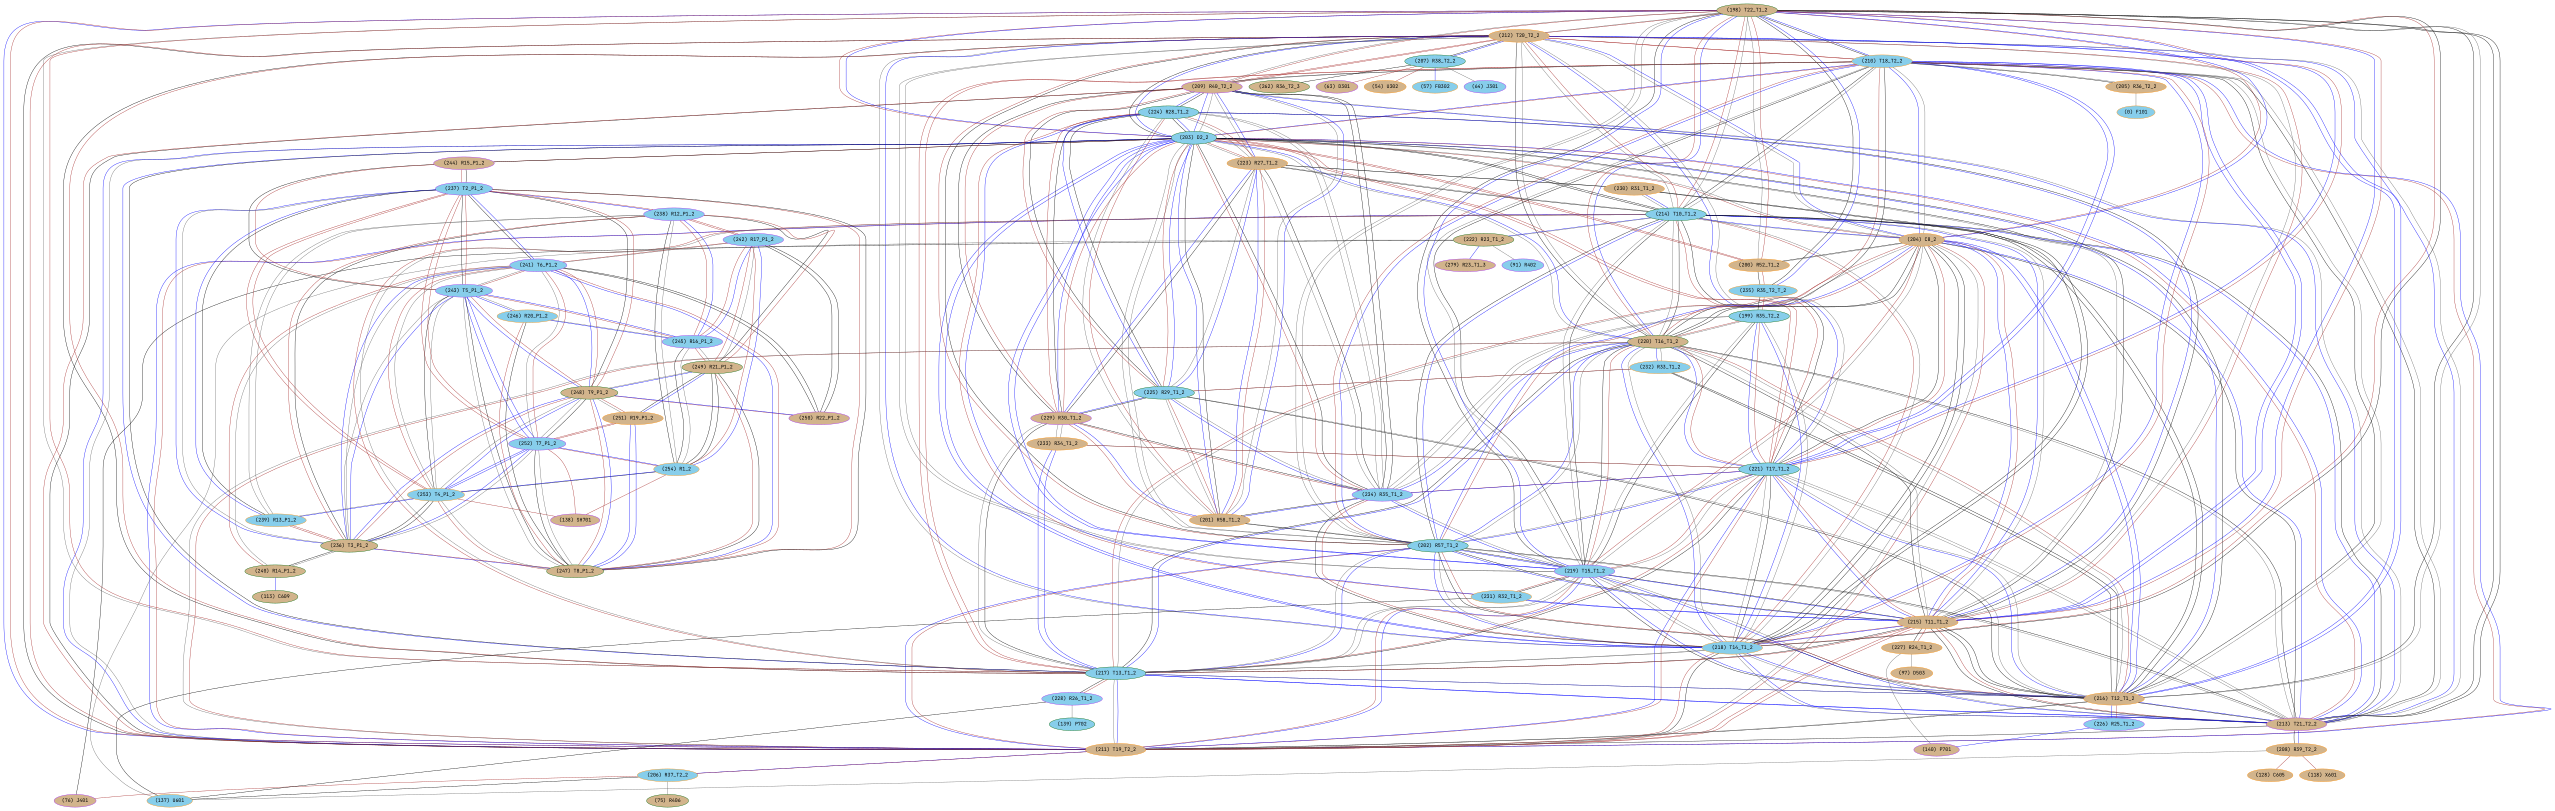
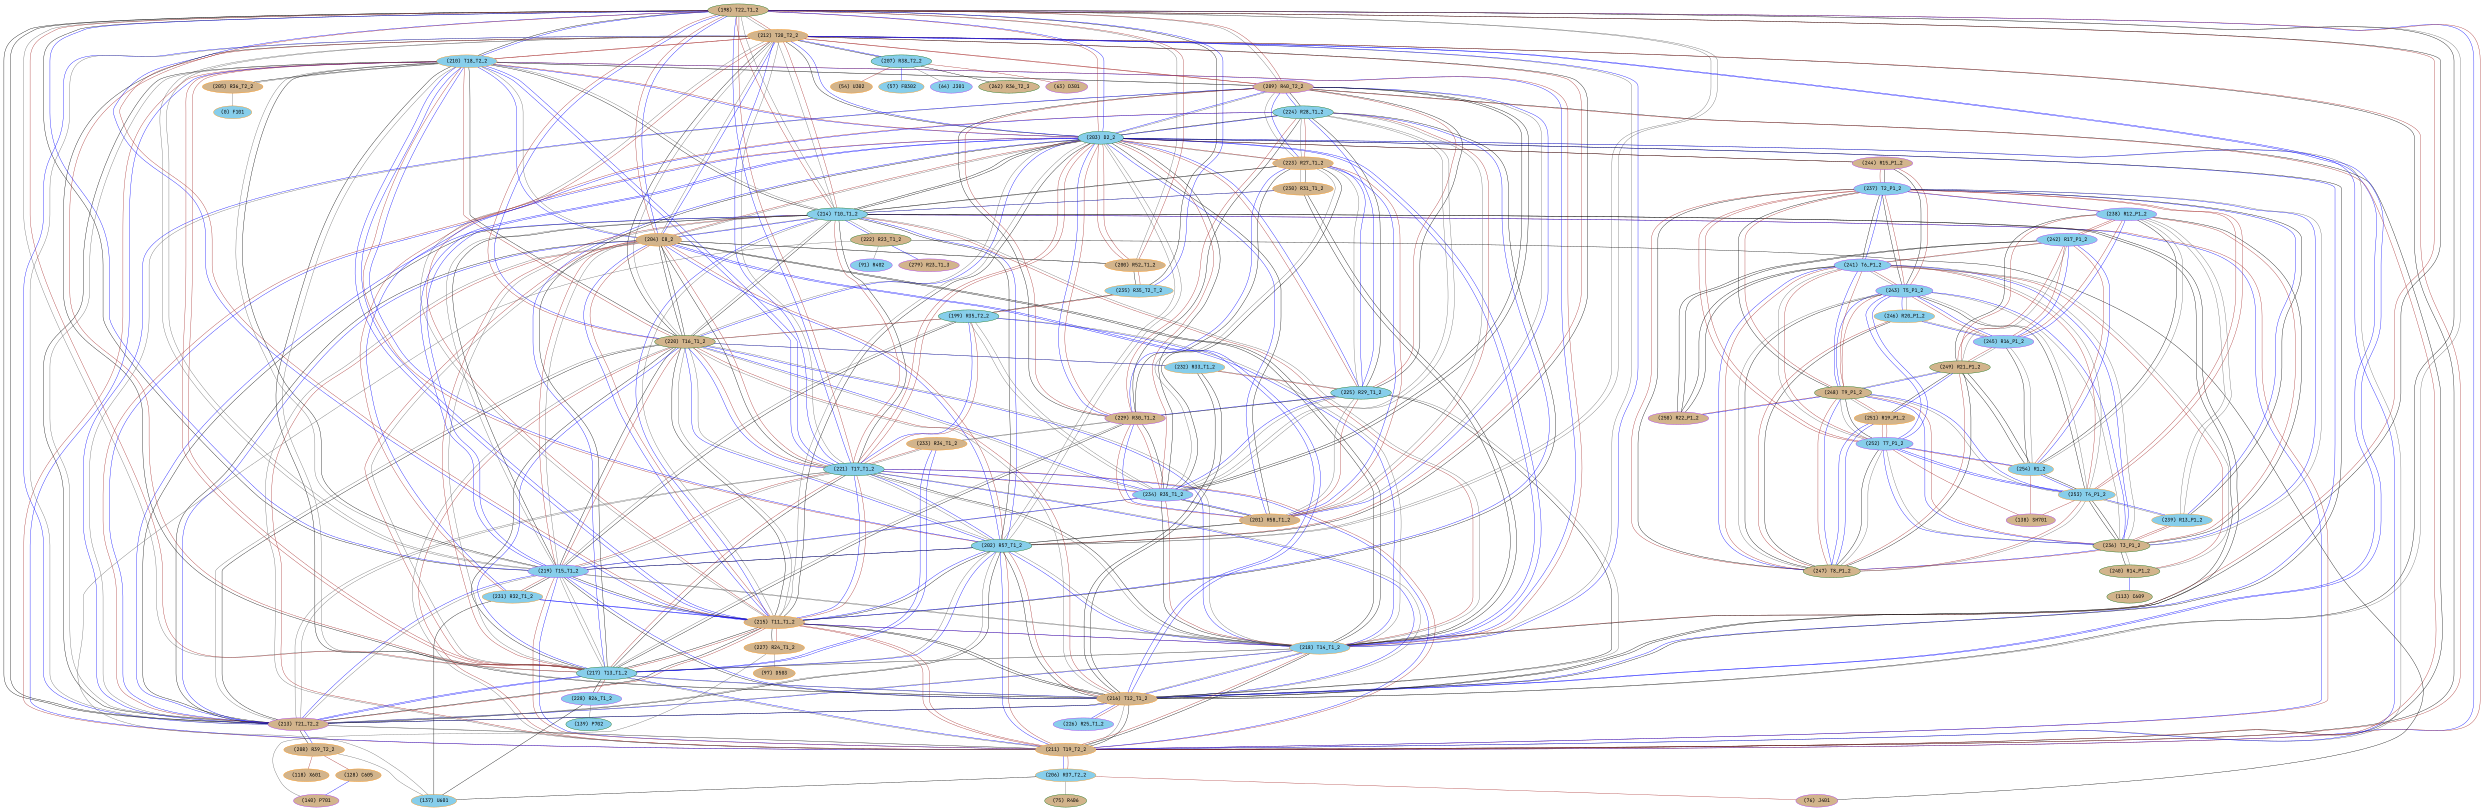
(2023, 737) -> (337, 788)
